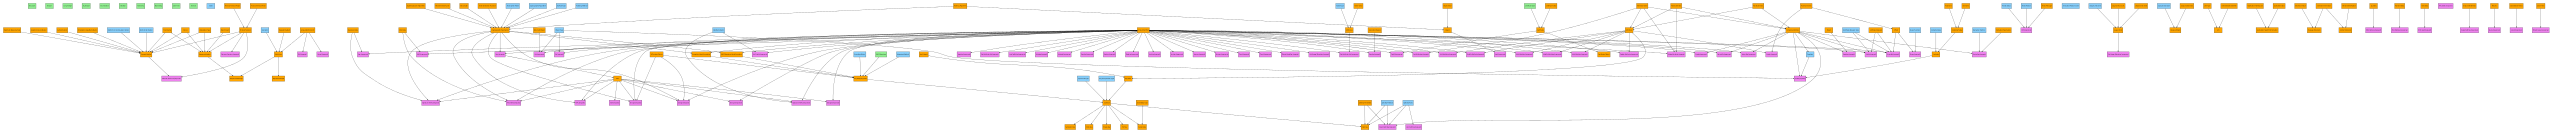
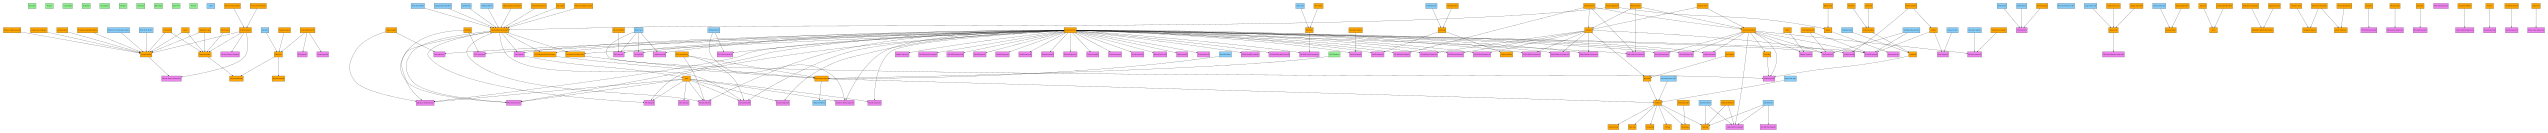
(1530, 6) -> (1431, 6)
none -> (659, 54)
(1810, 54) -> (1767, 54)
(882, 66) -> (820, 90)
